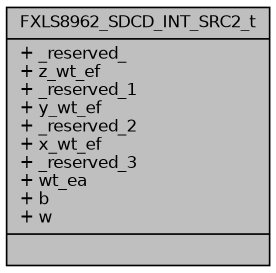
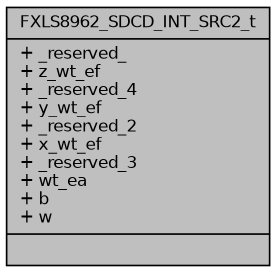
(79, 90) -> (79, 90)
